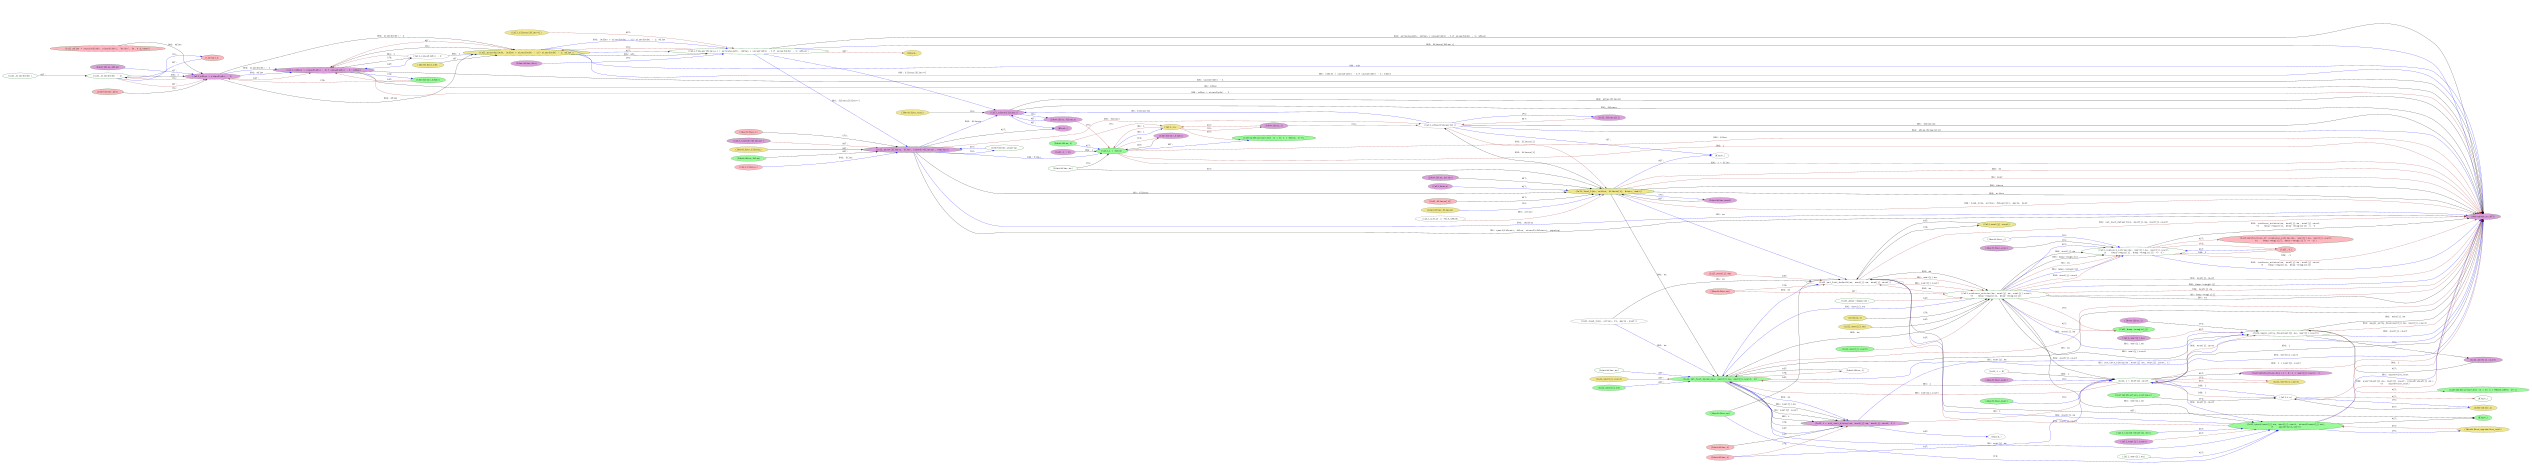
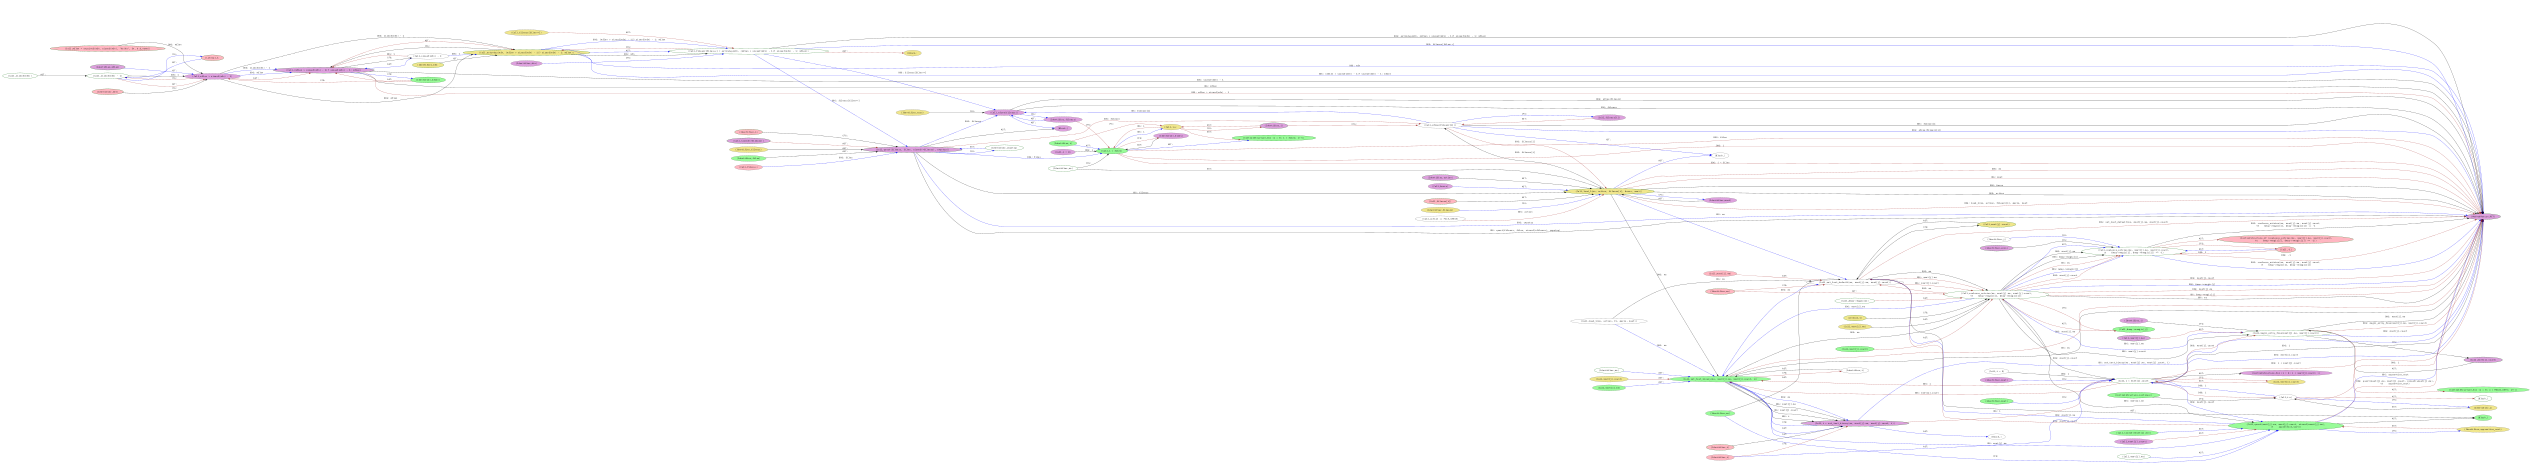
(2010, 361) -> none
